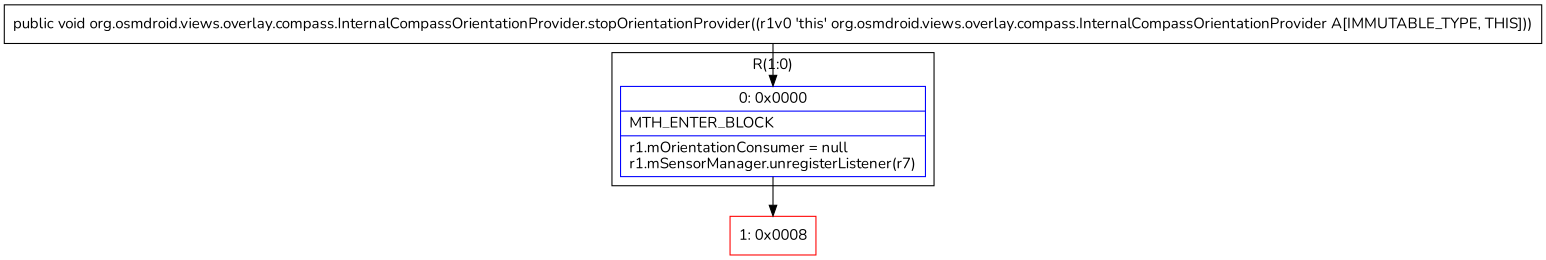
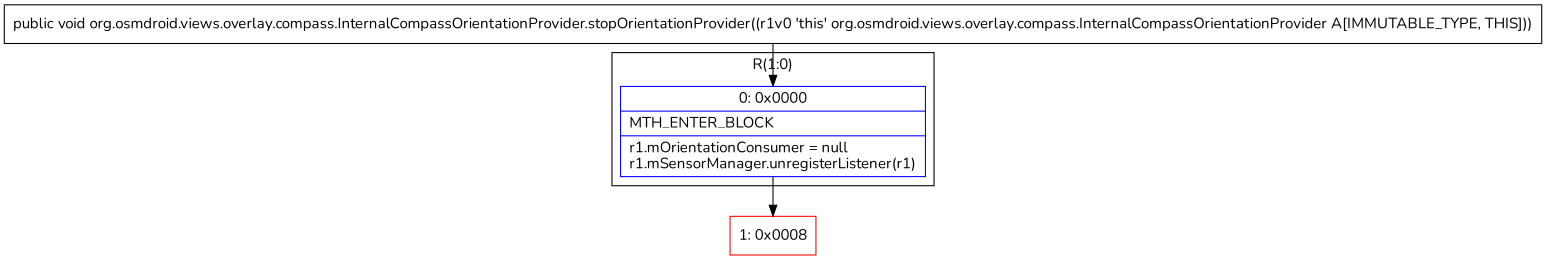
(773, 164) -> (773, 164)
